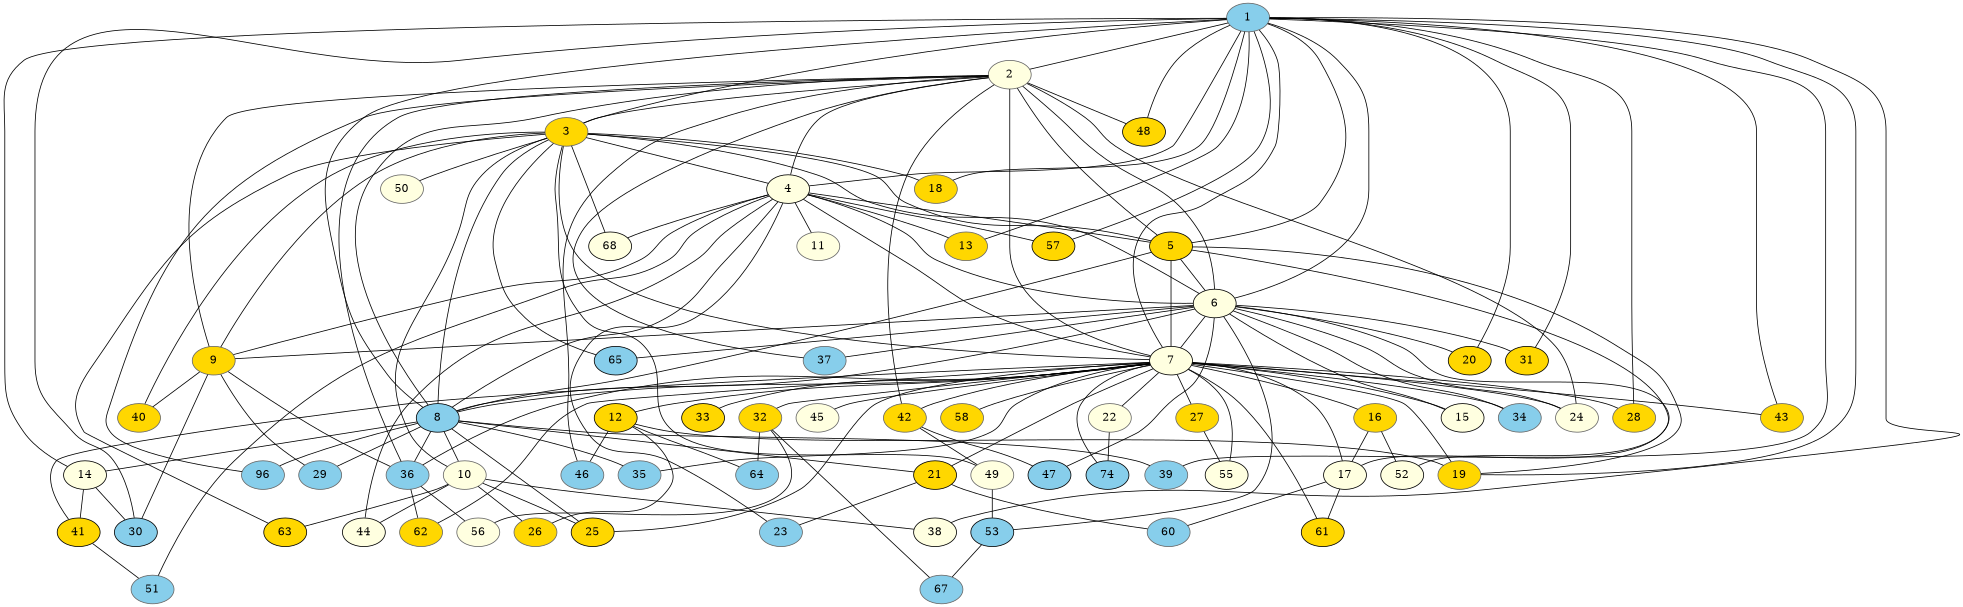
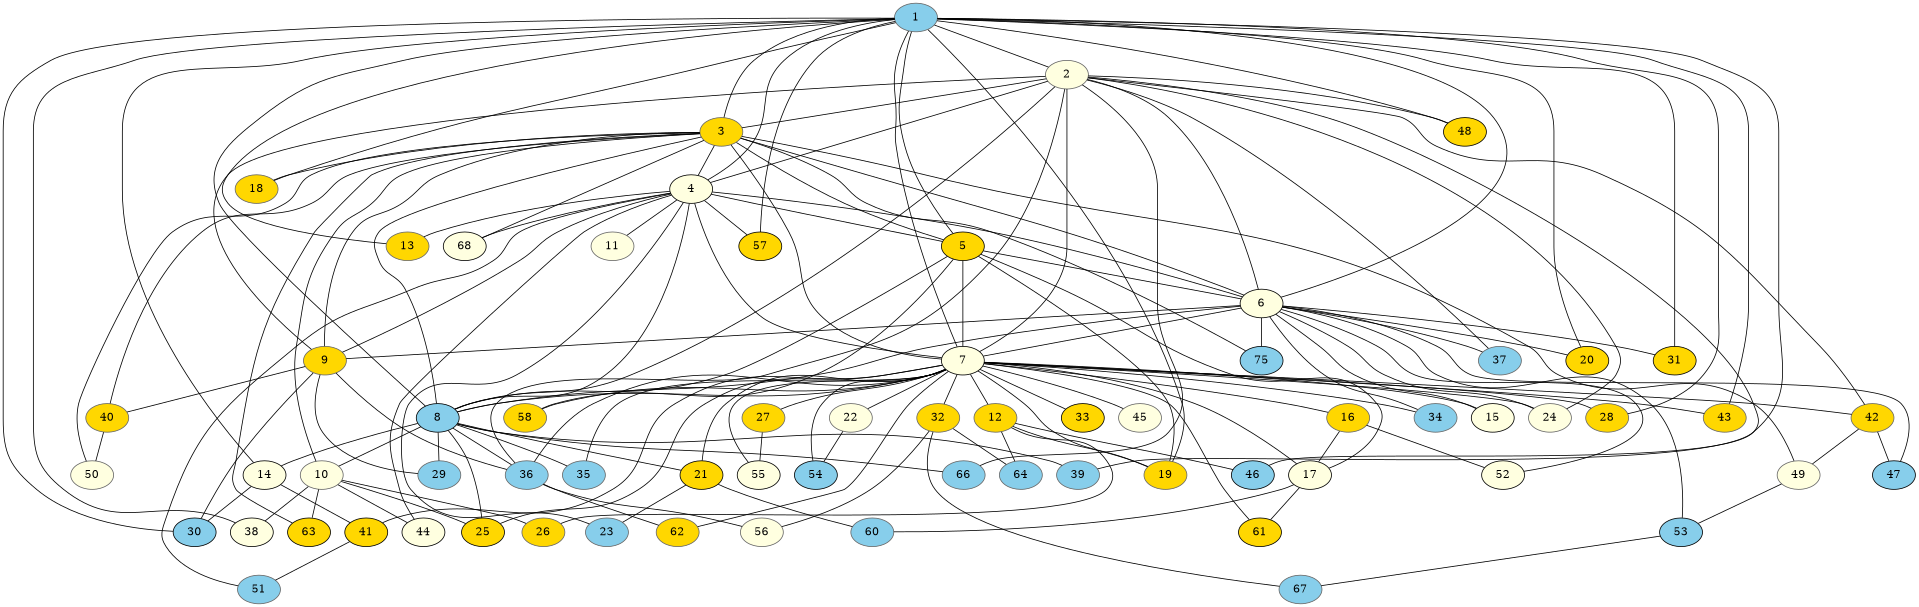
(1073, 161) -> (834, 366)
(616, 361) -> (1262, 361)
(616, 418) -> (995, 418)
none -> (100, 447)
(263, 475) -> (964, 475)
(582, 475) -> (1253, 475)
(1107, 475) -> (816, 475)
